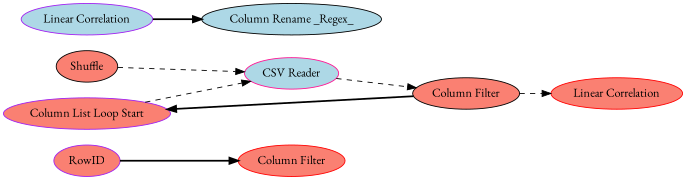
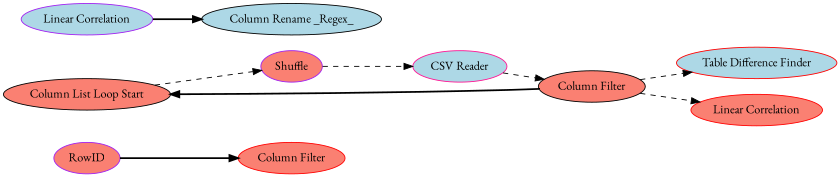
none -> (757, 63)
(87, 66) -> (292, 66)
(193, 93) -> (204, 78)
(87, 114) -> (87, 94)
